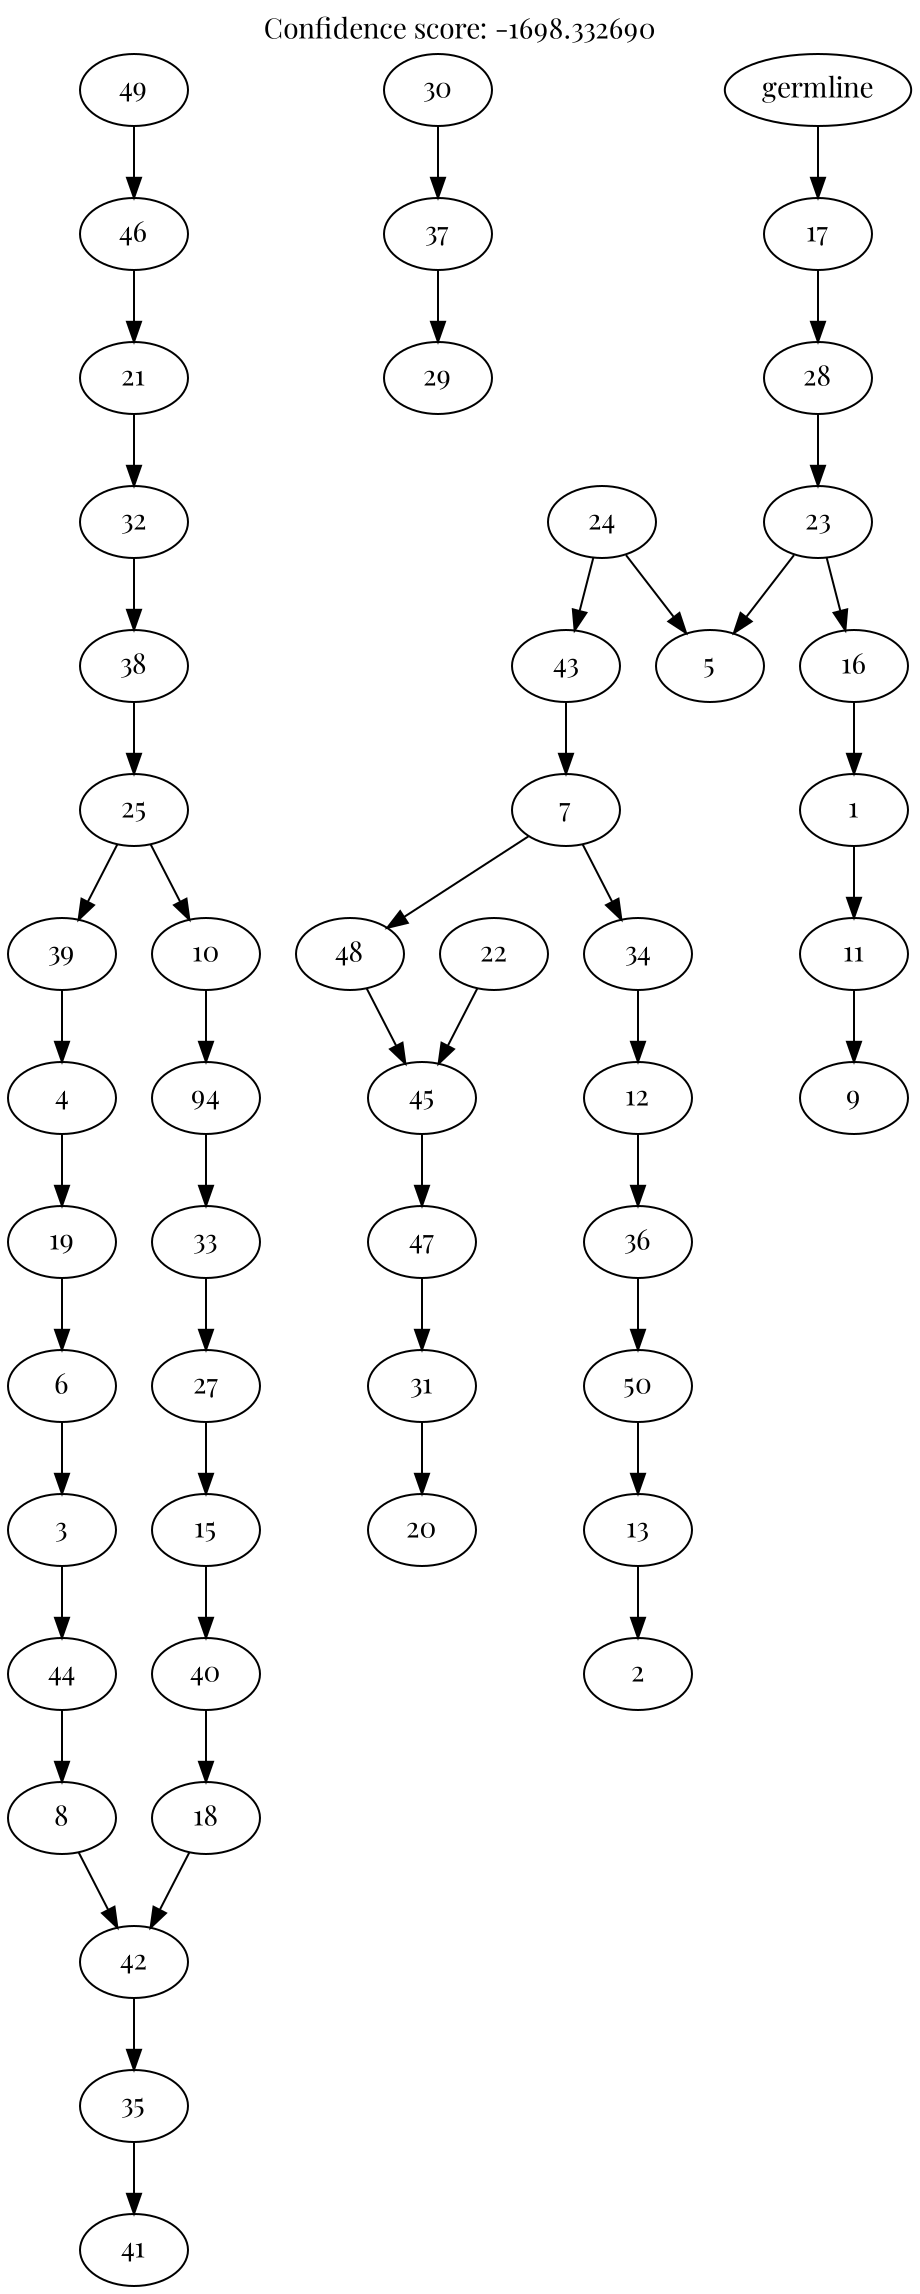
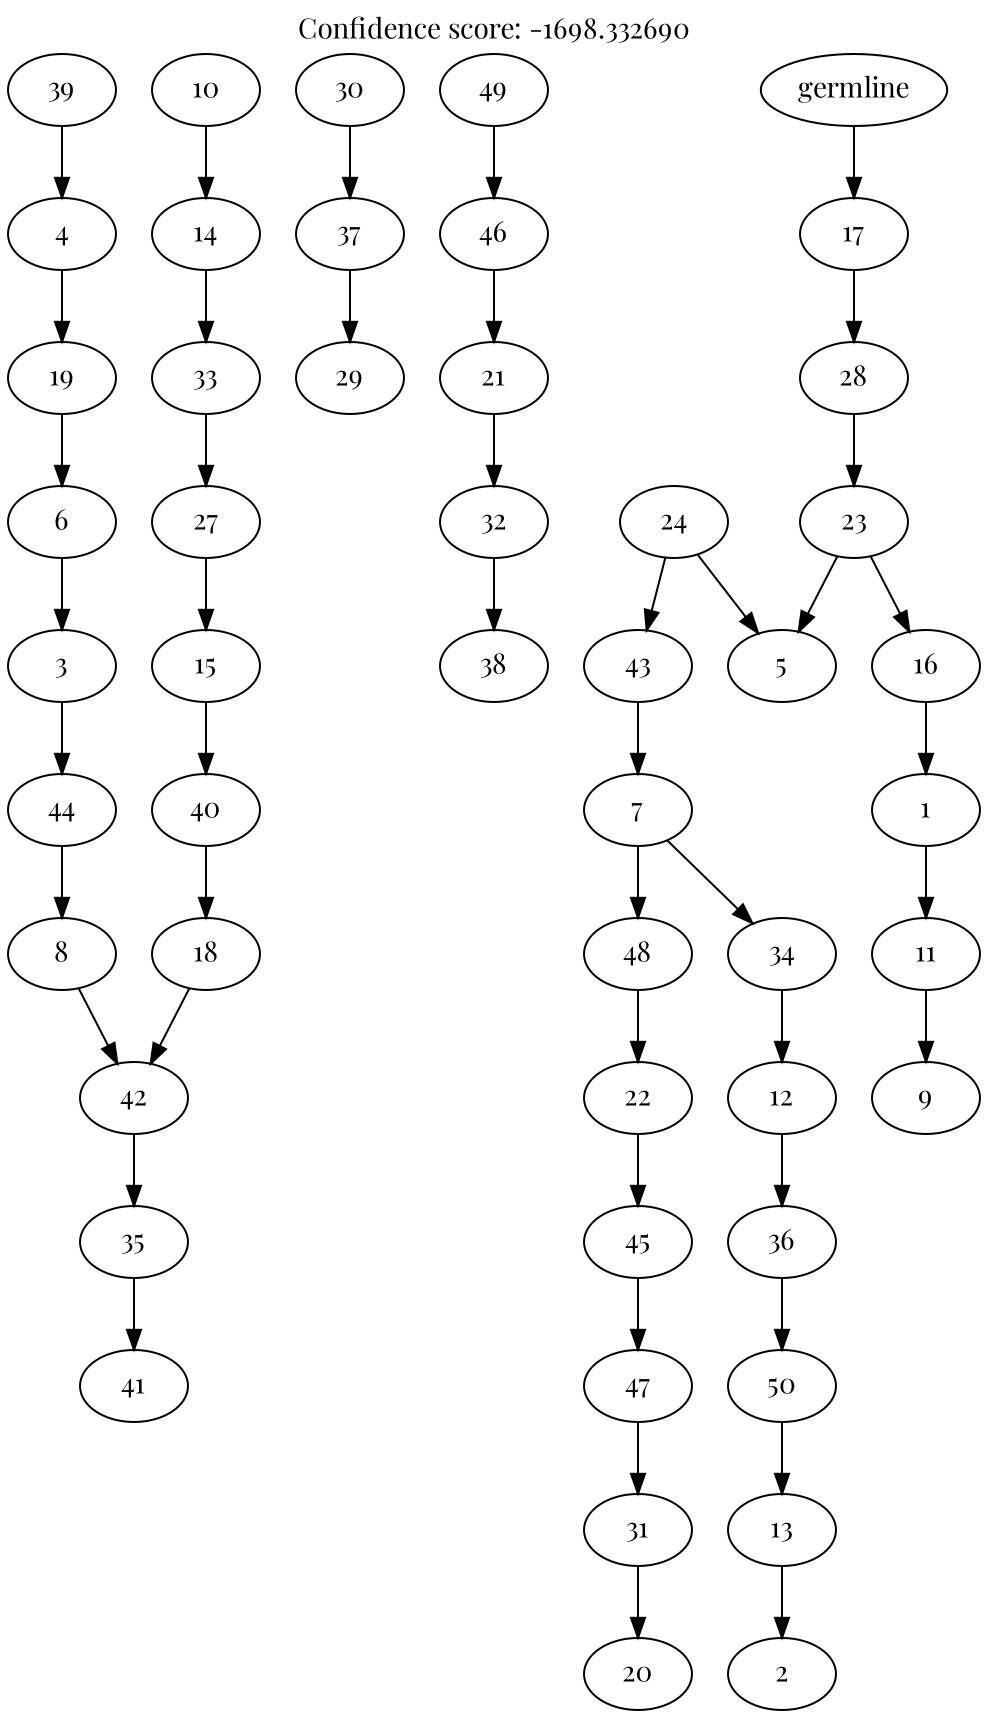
(134, 810) -> none
(381, 1017) -> (638, 1016)
(206, 1098) -> (206, 234)
